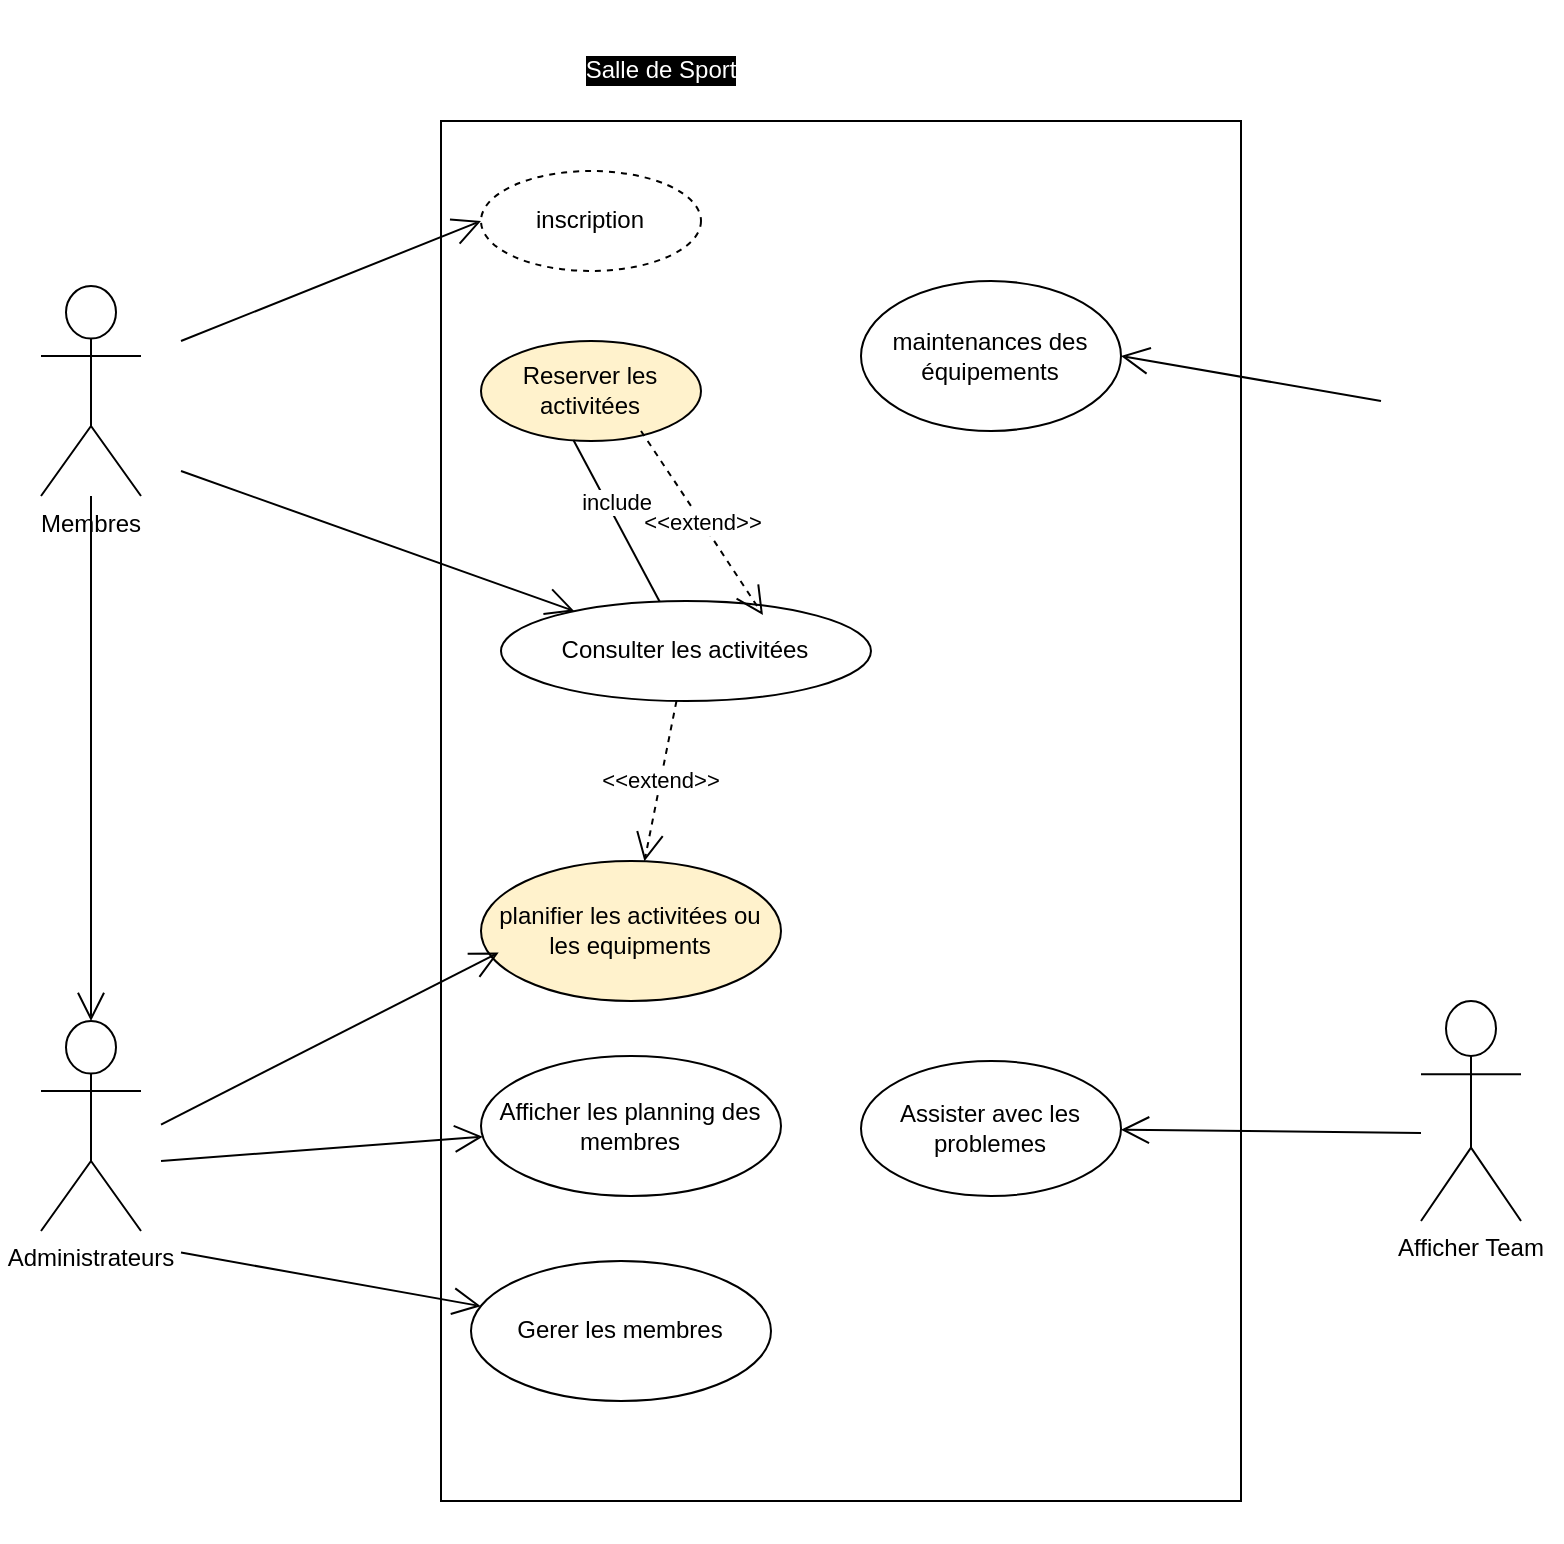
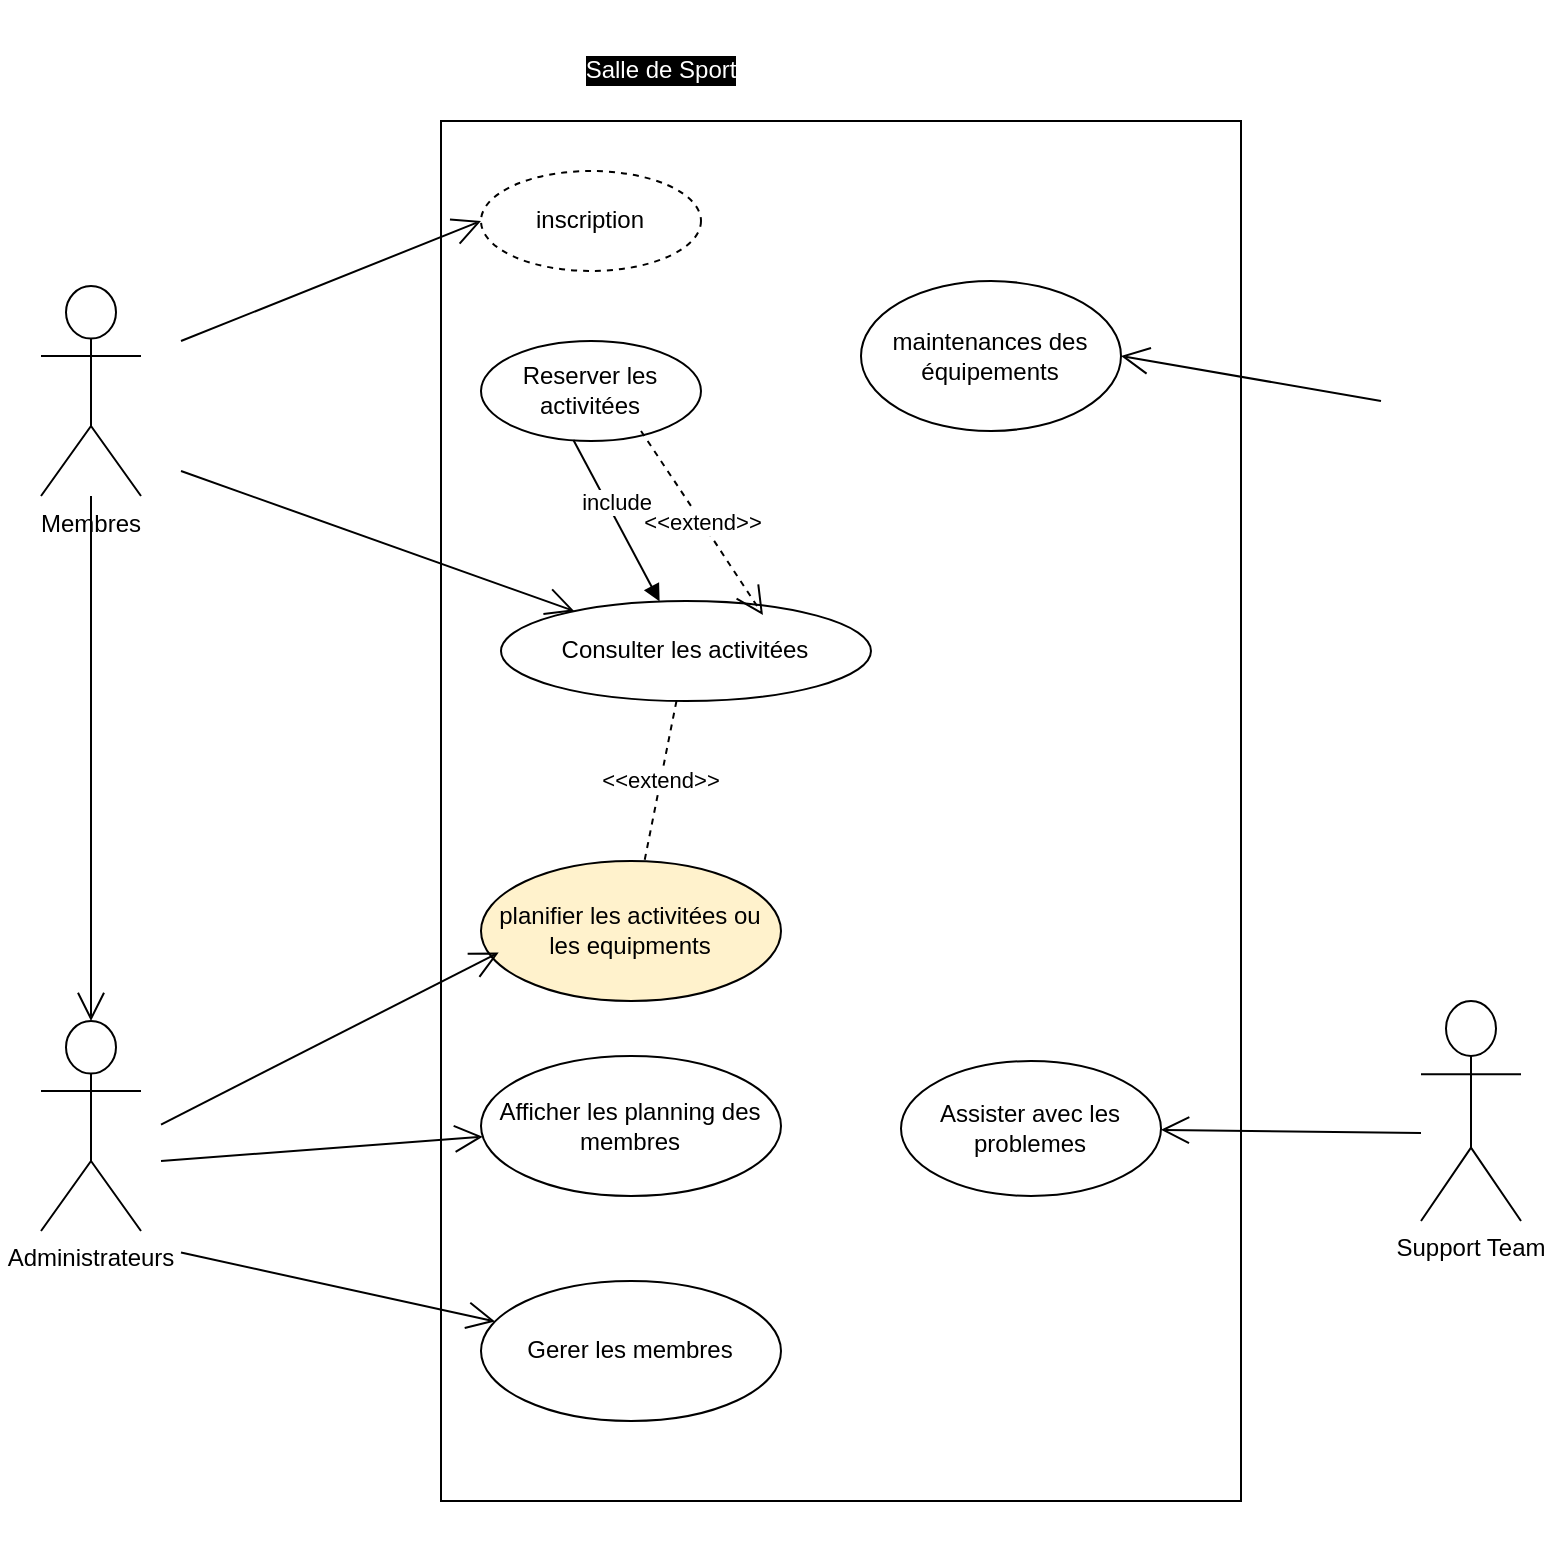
(591, 391) -> (591, 391)
(654, 592) -> (651, 585)
(646, 853) -> (646, 855)
(991, 1129) -> (1031, 1129)
(1472, 1249) -> (1472, 1249)
(621, 1331) -> (631, 1351)
